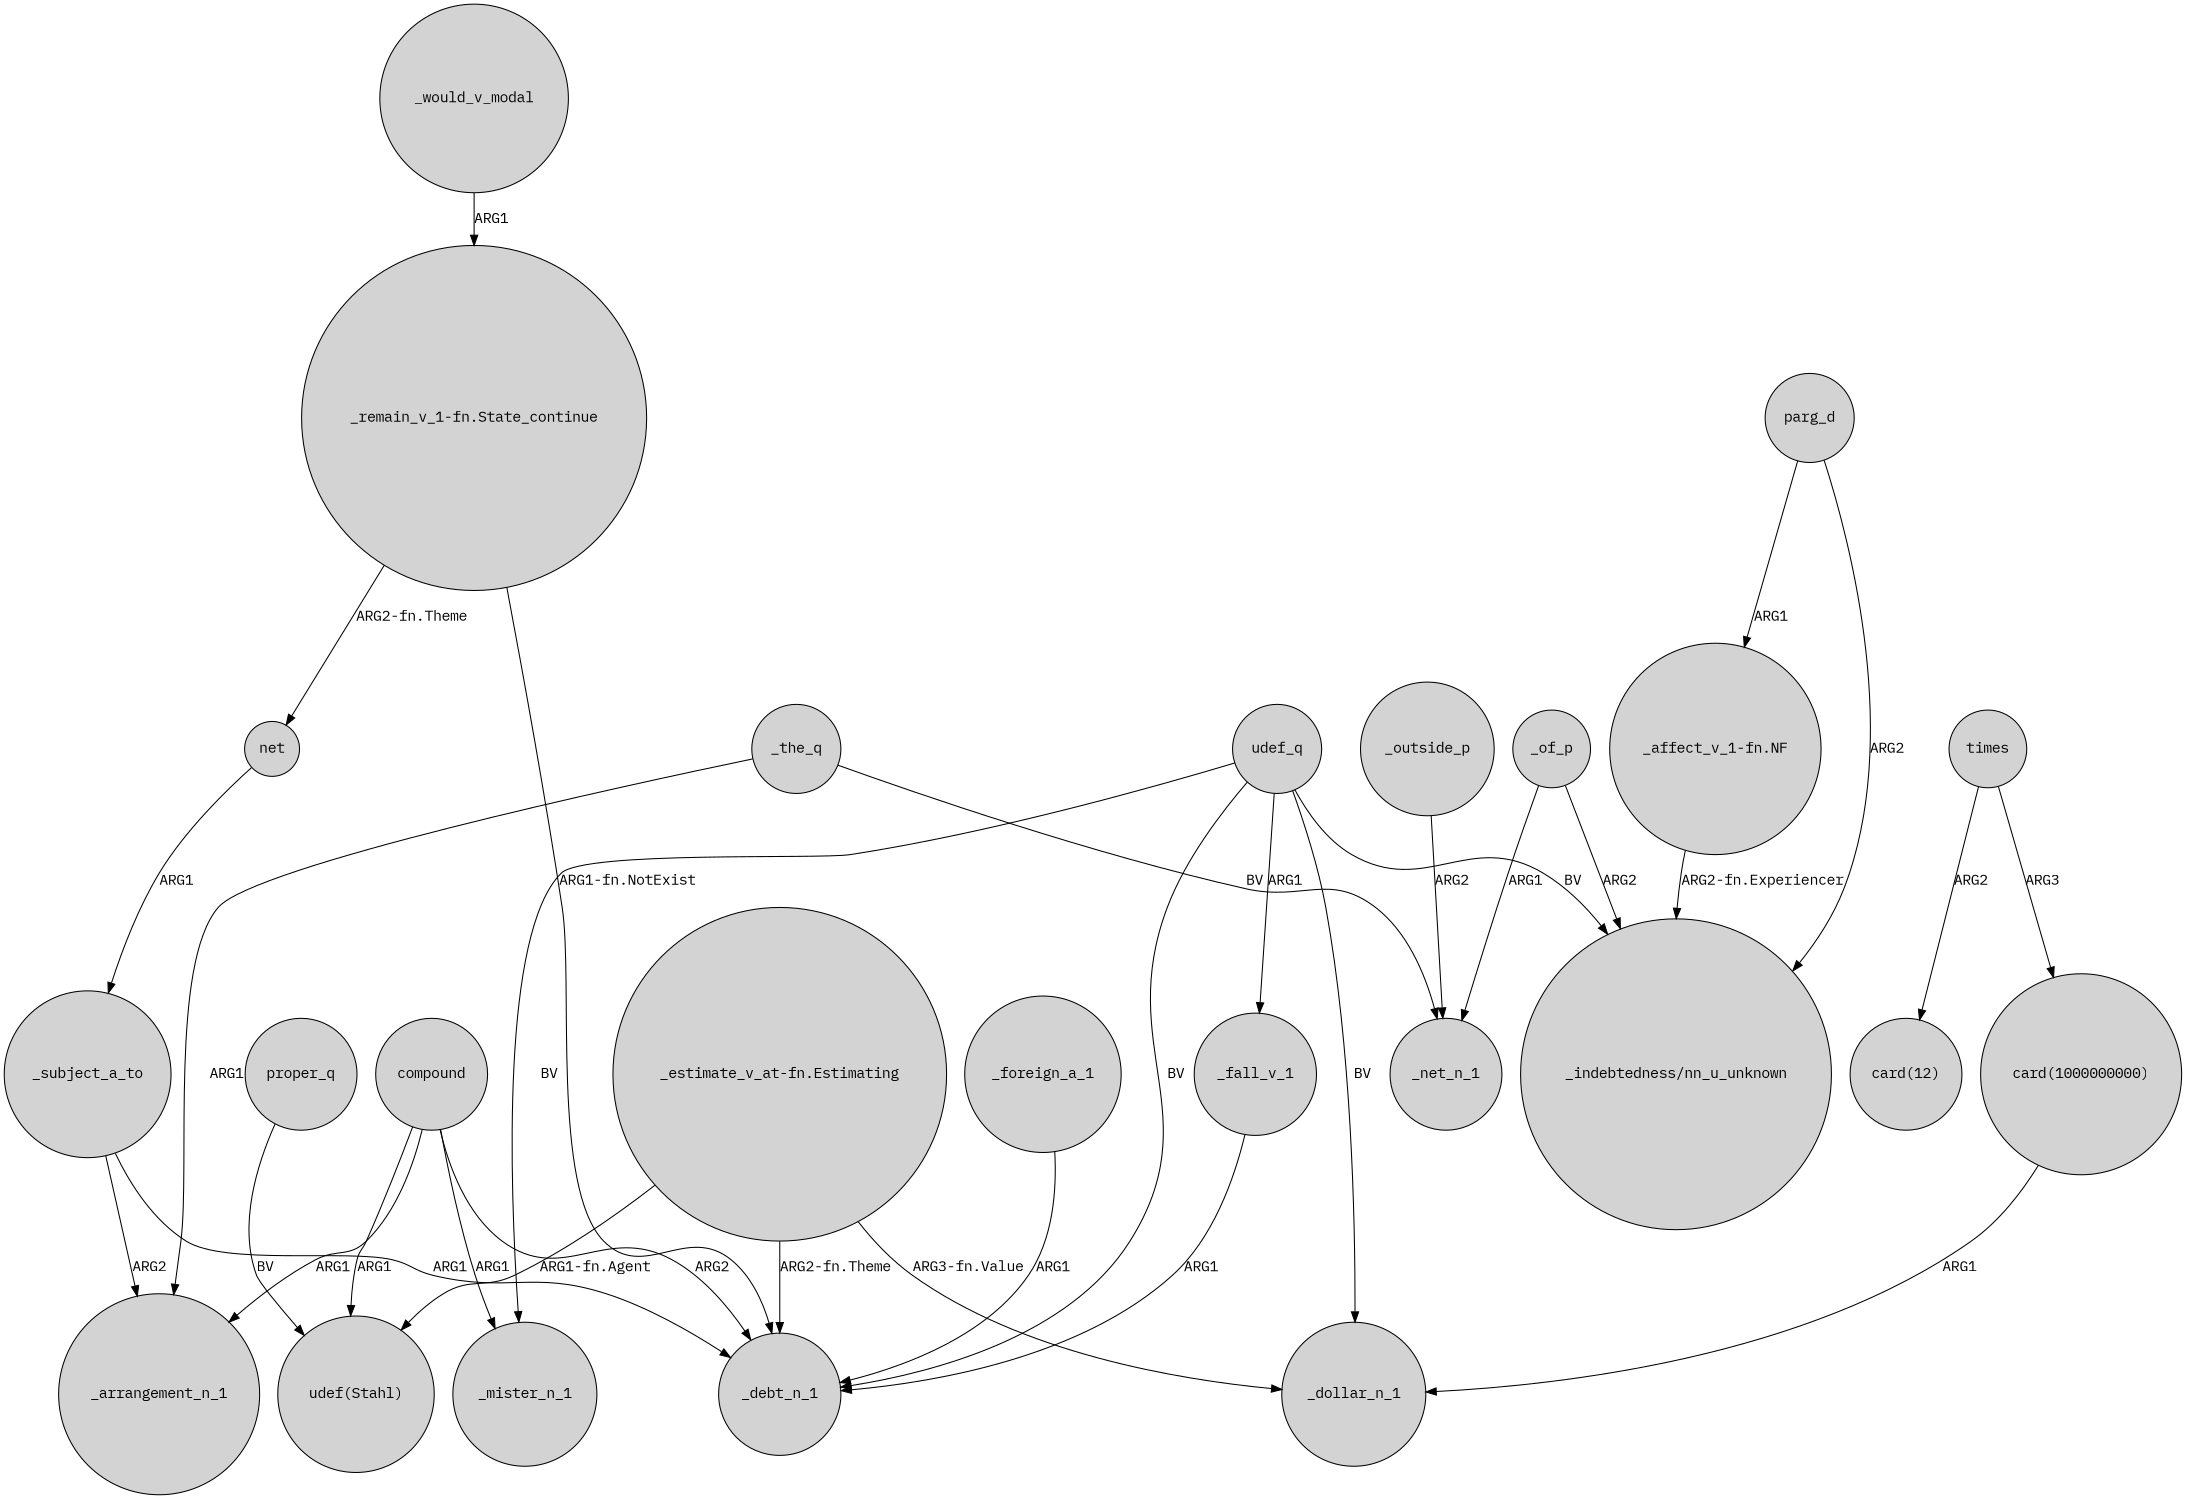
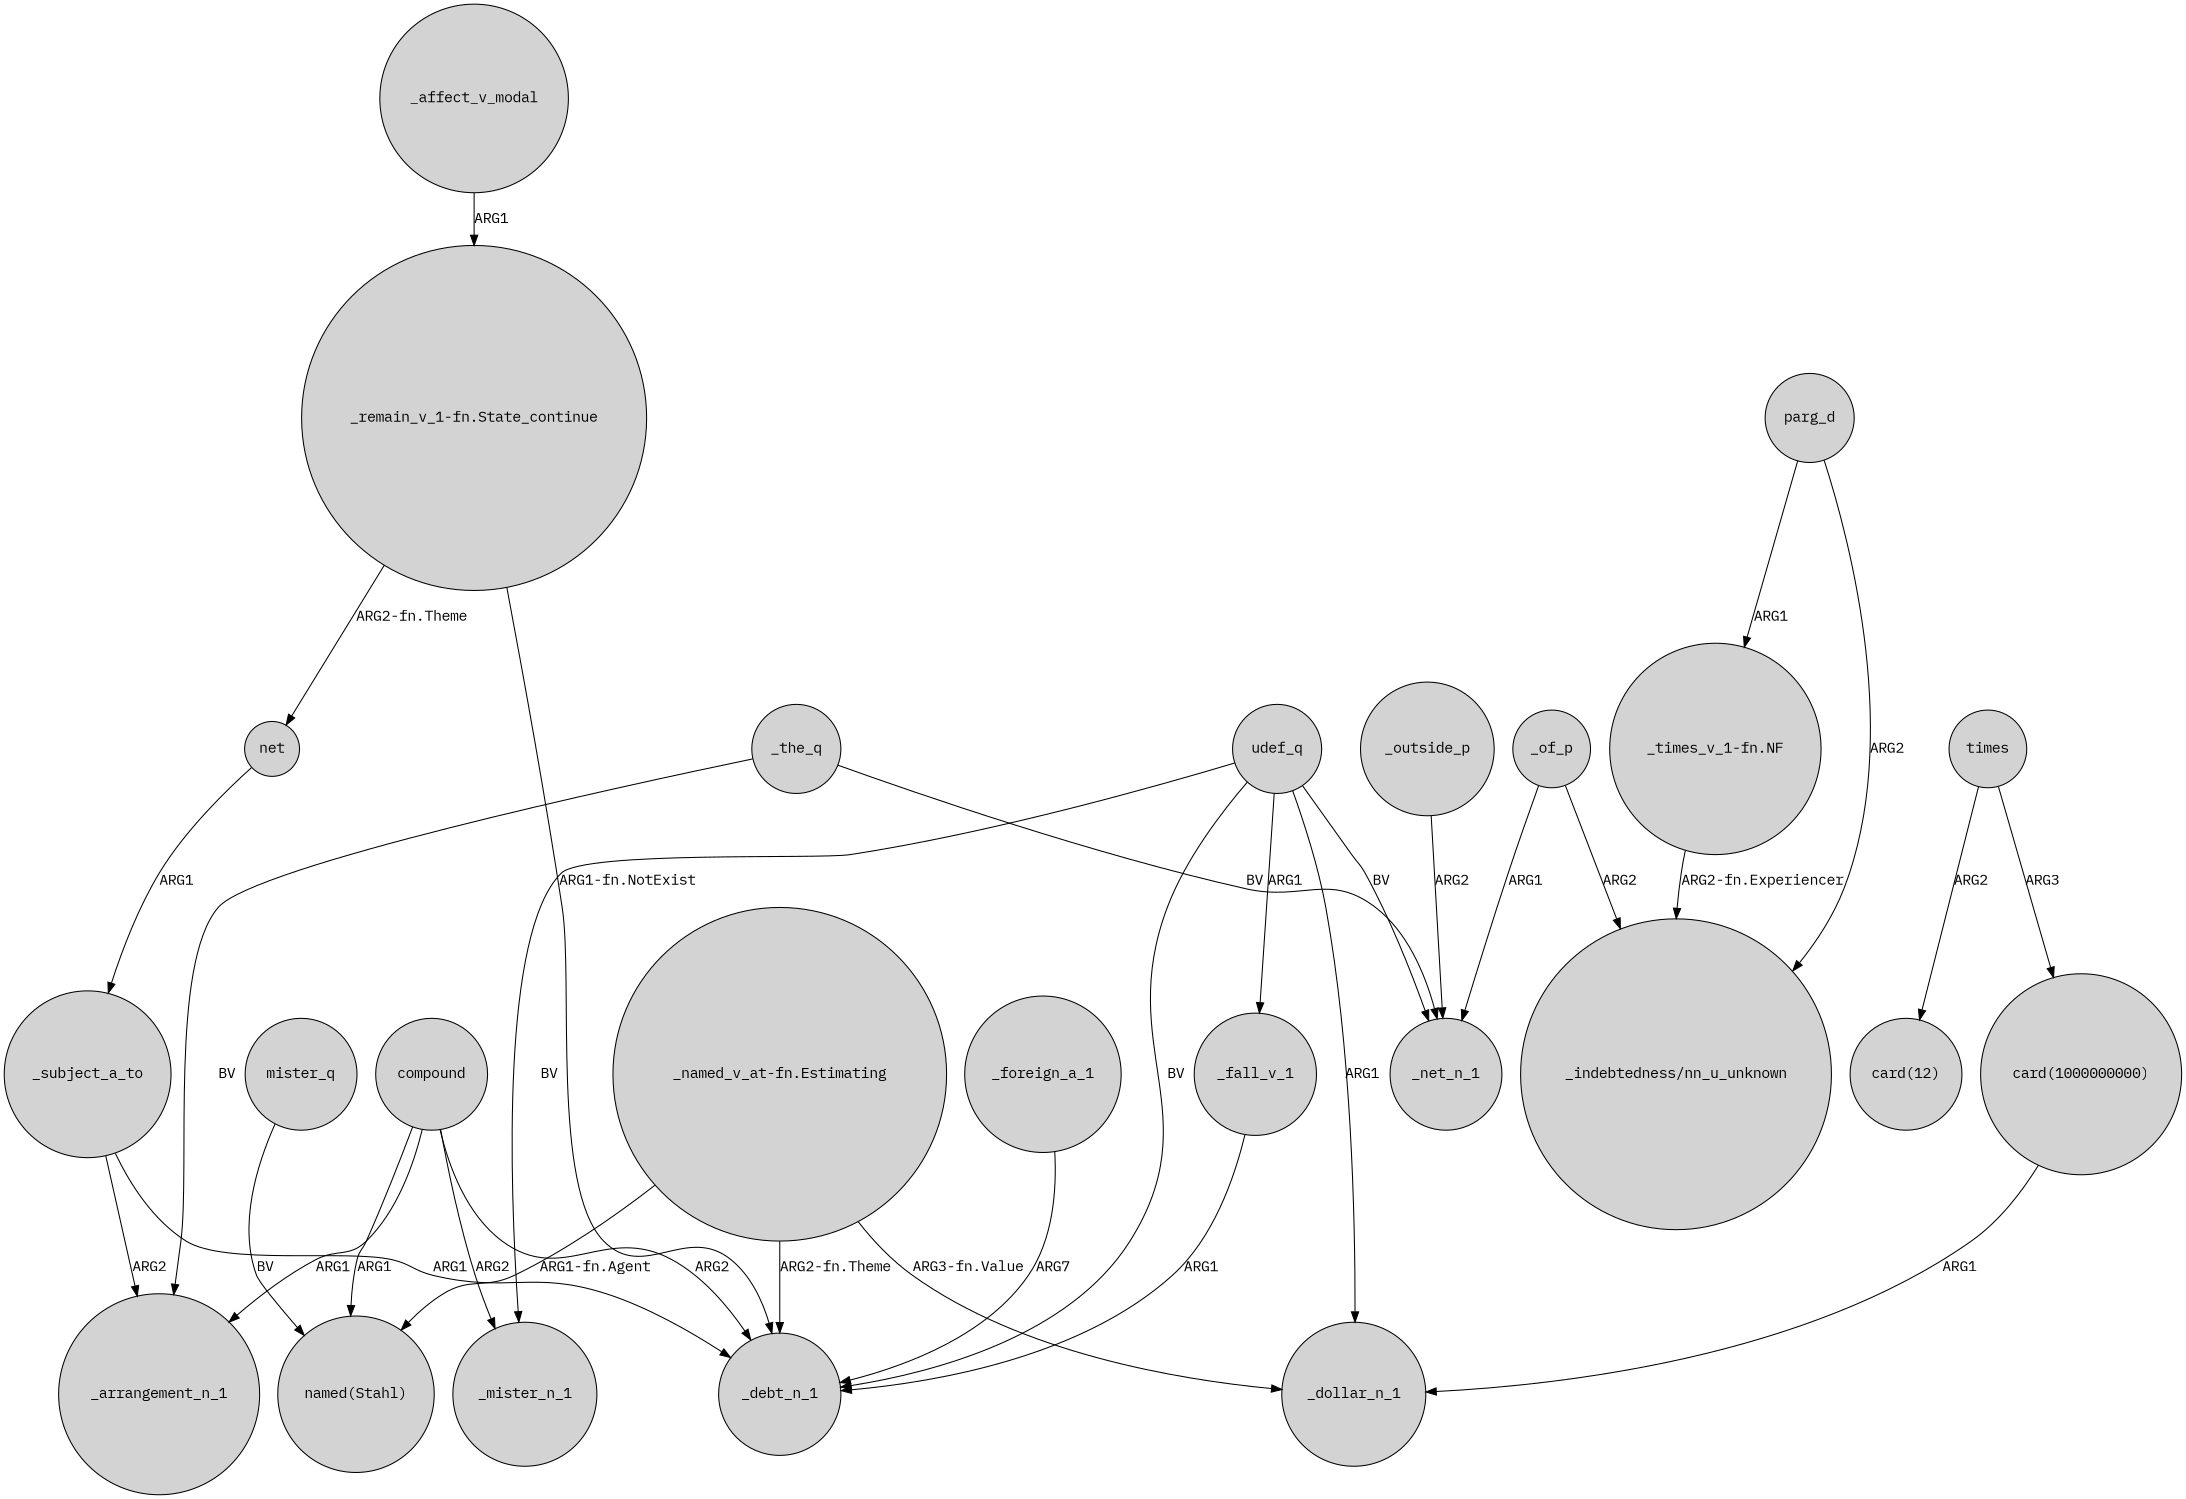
(474, 98) -> (474, 98)
(1715, 749) -> (1715, 749)
(1443, 864) -> (1375, 892)
(227, 1074) -> (227, 1074)
(301, 1074) -> (301, 1074)
(780, 1074) -> (780, 1074)
(1363, 1074) -> (1363, 1074)
(493, 1268) -> (493, 1268)
(1053, 1268) -> (1053, 1268)
(356, 1394) -> (356, 1394)
